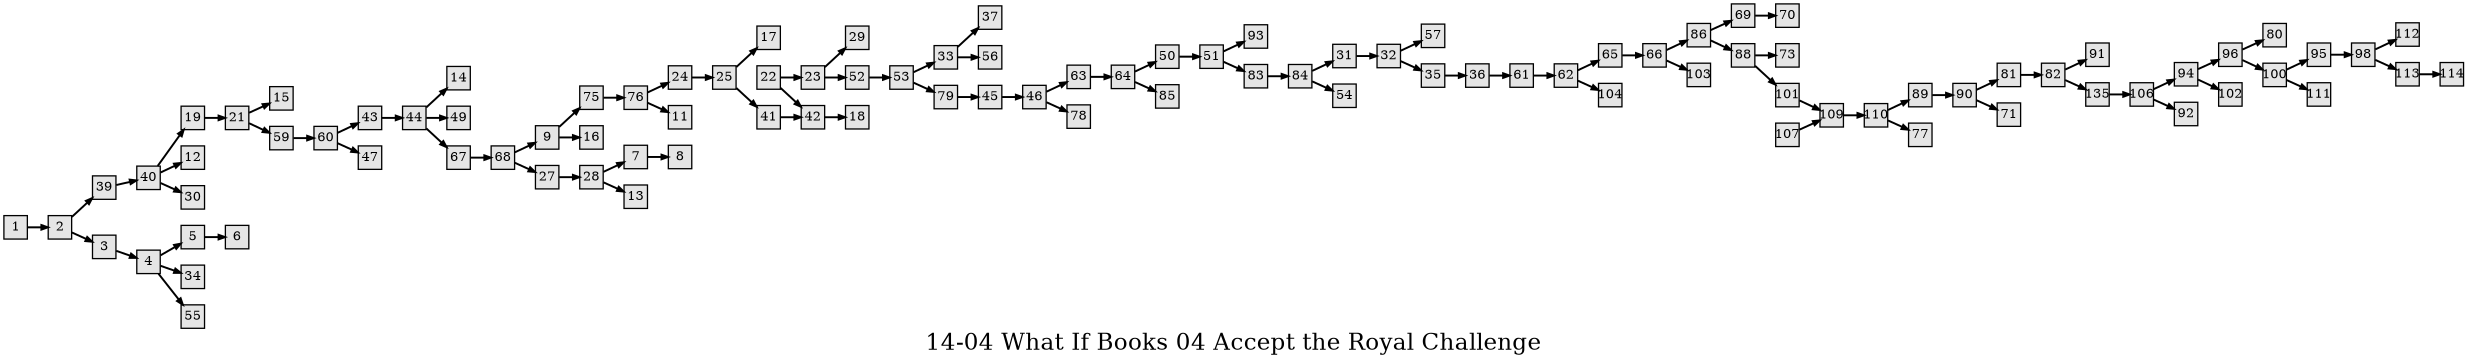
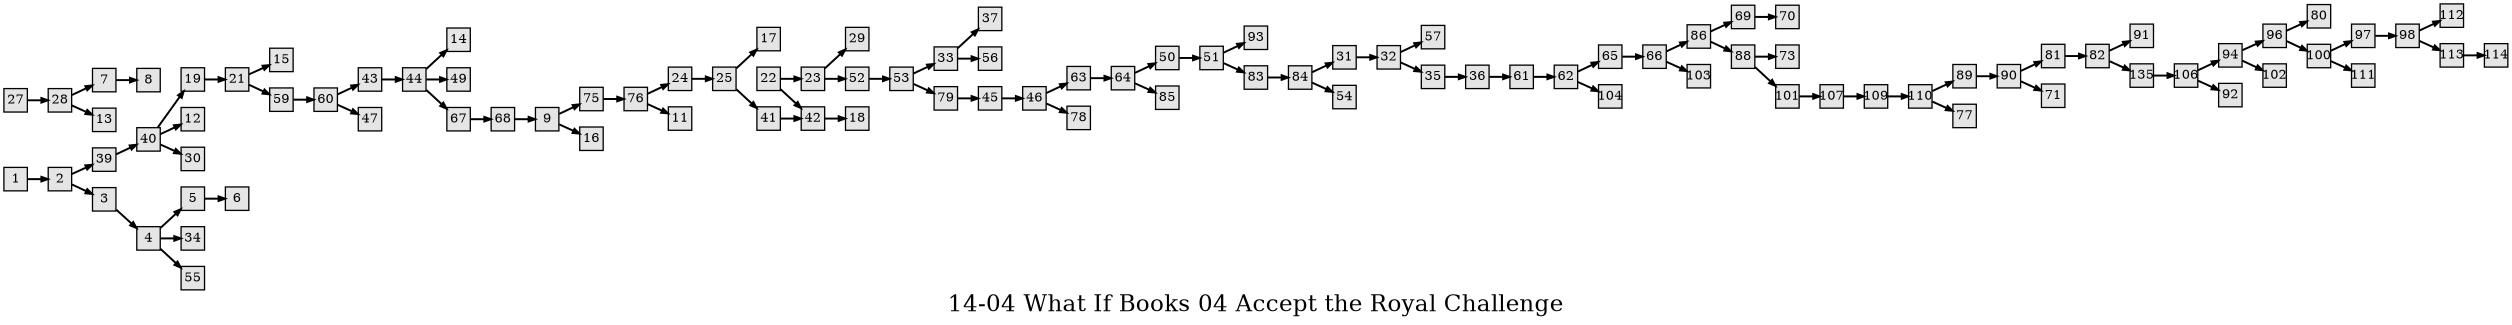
(2319, 55) -> (2363, 36)
(1807, 104) -> (1806, 96)
(522, 166) -> none
